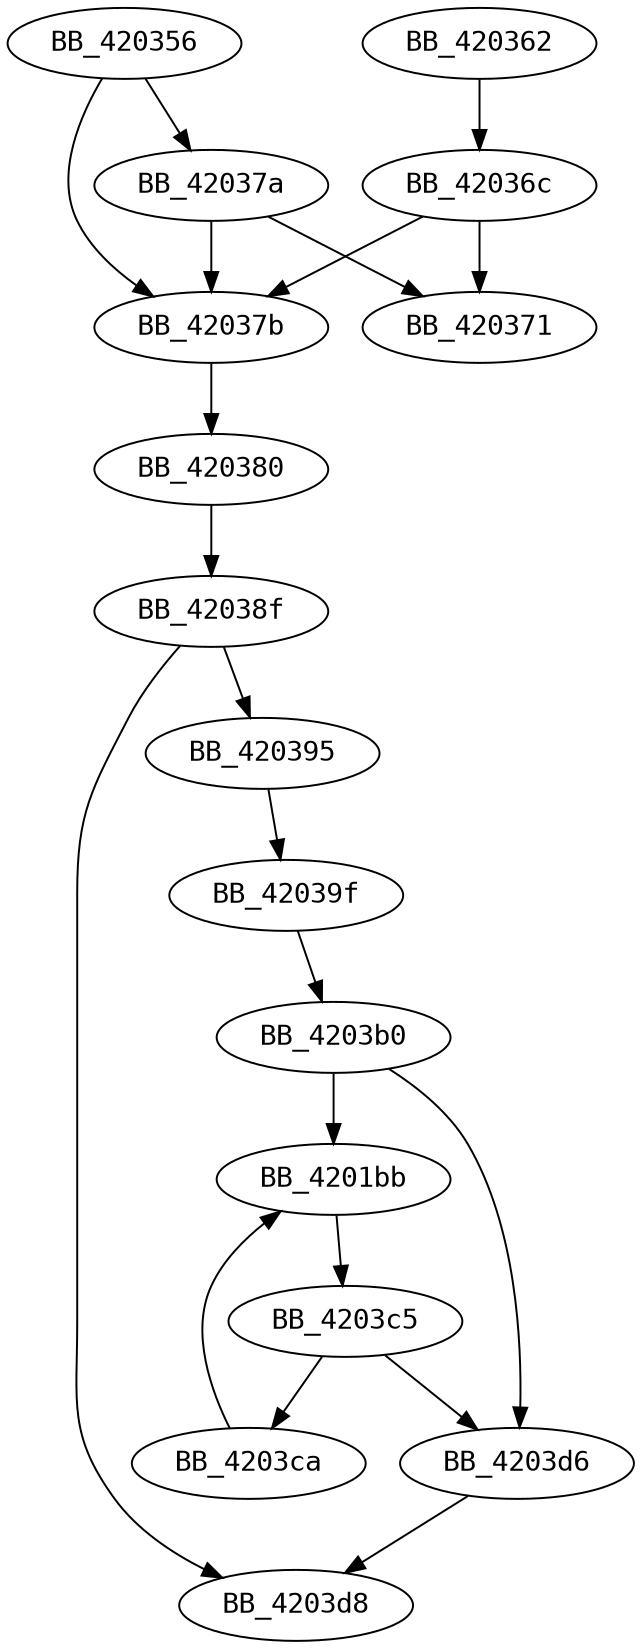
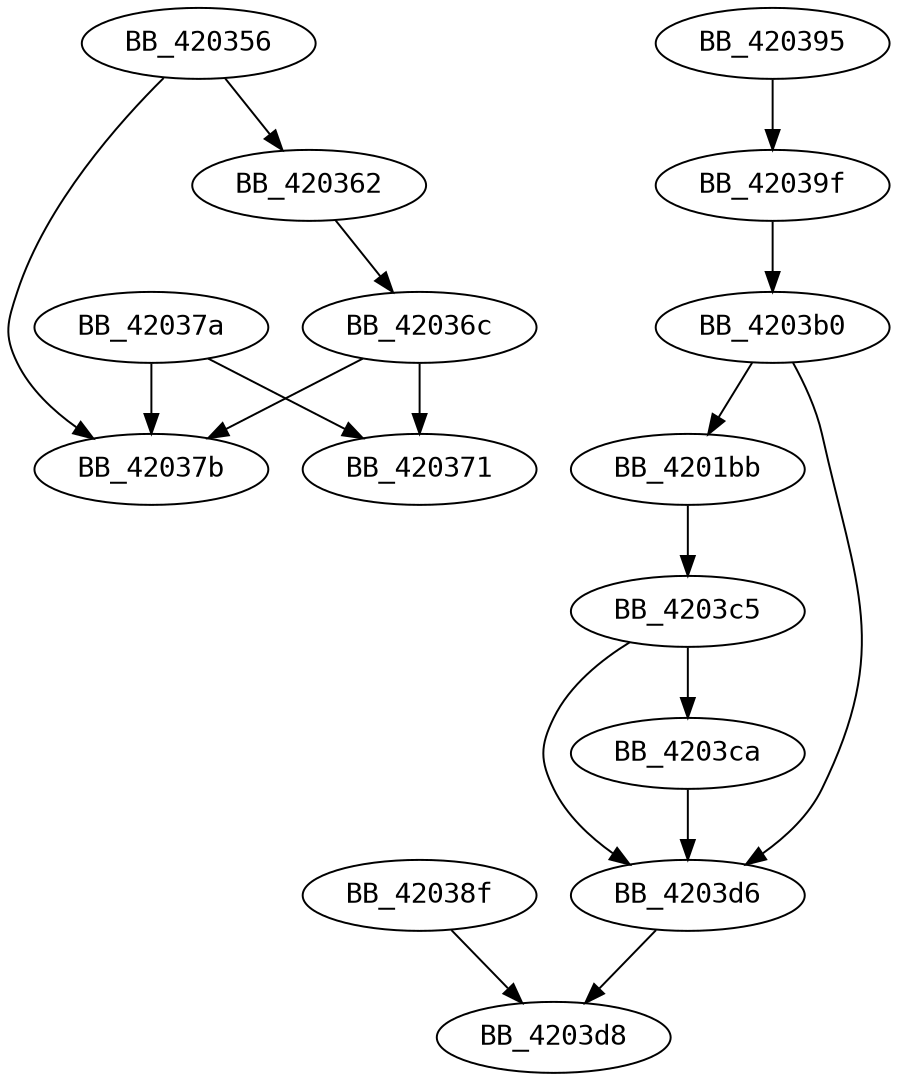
(163, 106) -> (247, 106)
(211, 469) -> none
(233, 673) -> none
(203, 1317) -> (688, 815)
